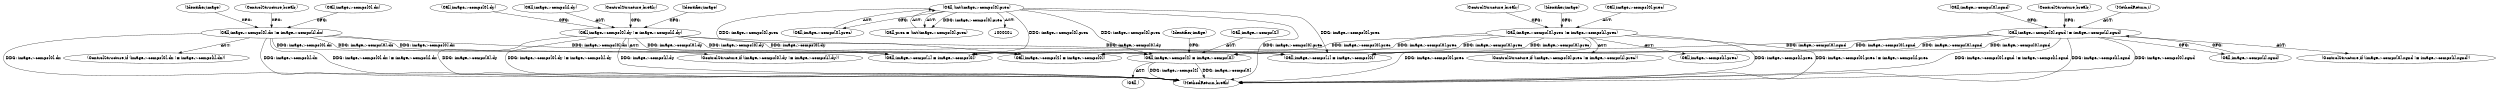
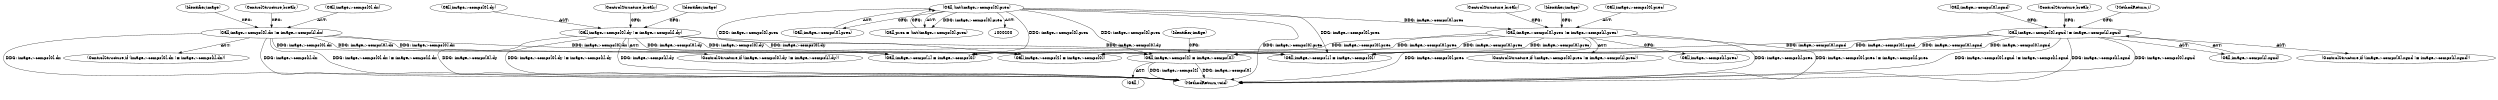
(550, 8) -> none
none -> (1253, 15)
(323, 20) -> (323, 20)
(565, 20) -> (565, 20)
(918, 20) -> (918, 20)
(2109, 20) -> (2109, 20)
(1003, 33) -> (1003, 33)
(1255, 33) -> none
(1650, 46) -> (1650, 46)
(2185, 46) -> (2185, 46)
(2218, 46) -> (2218, 46)
(1206, 83) -> (1206, 83)
